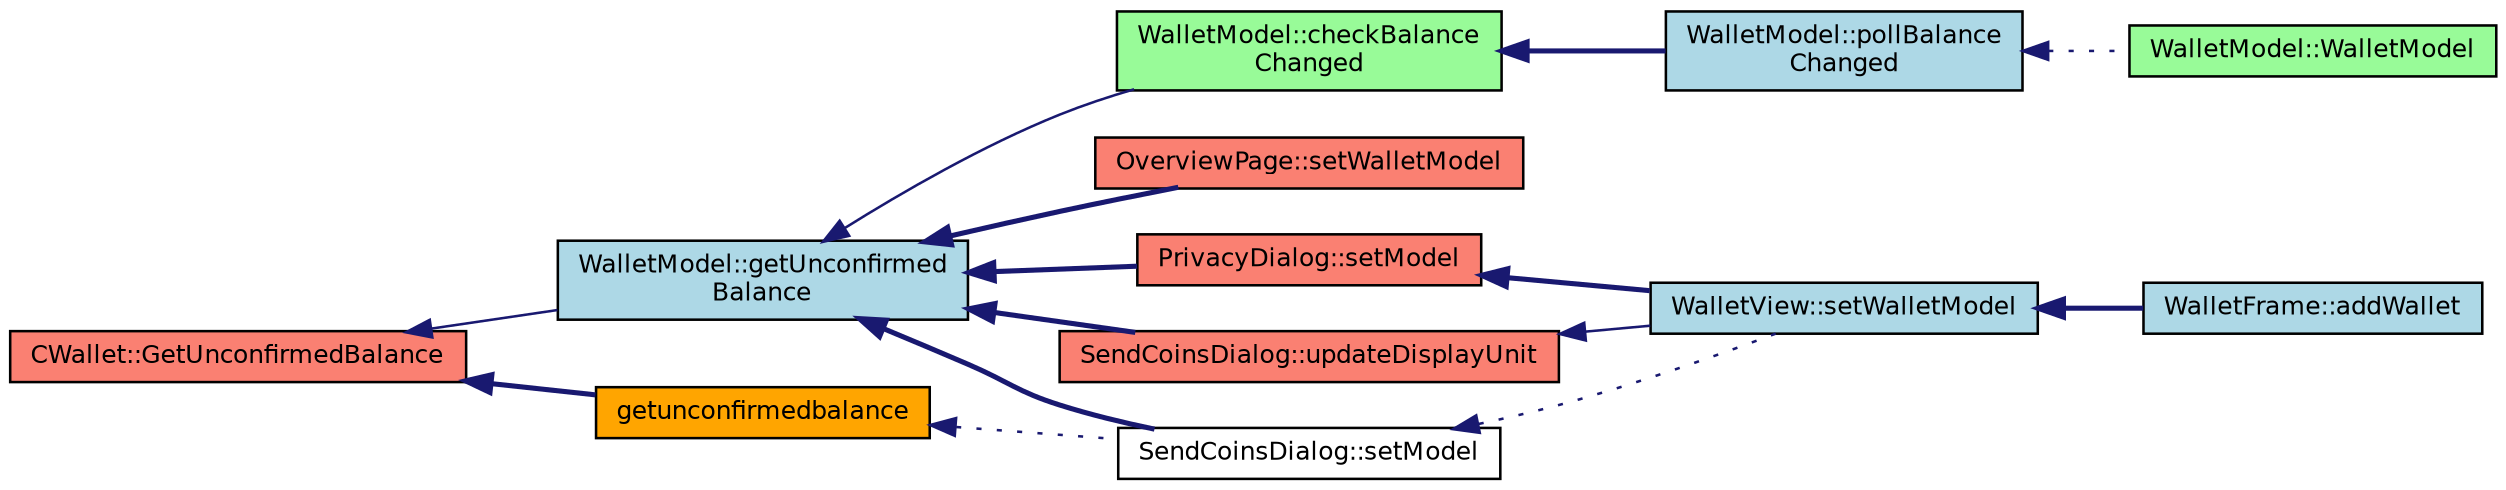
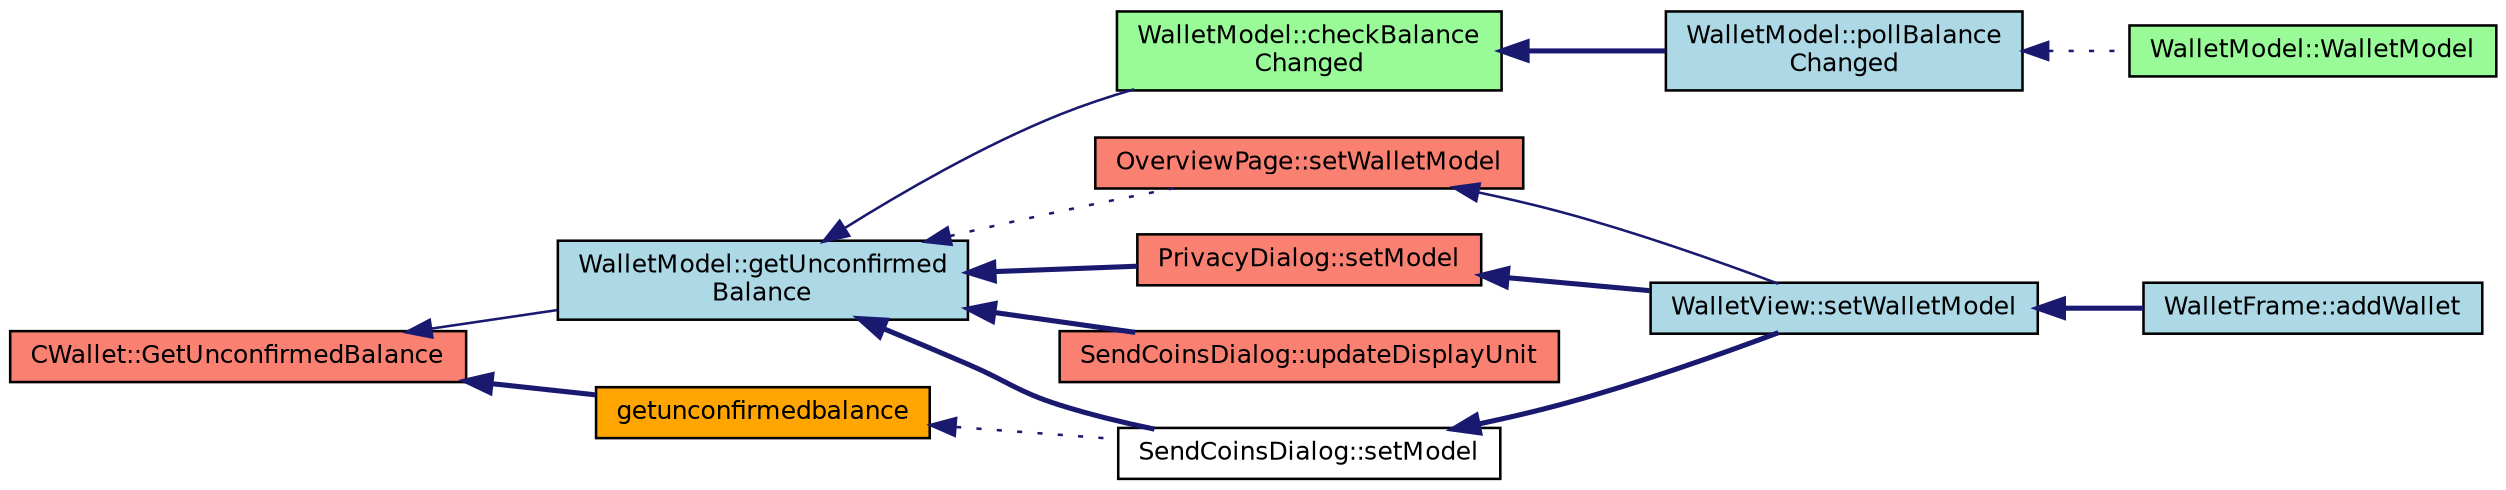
(1064, 211) -> (1064, 211)
(1618, 329) -> (1630, 232)
(1630, 384) -> (1630, 384)
